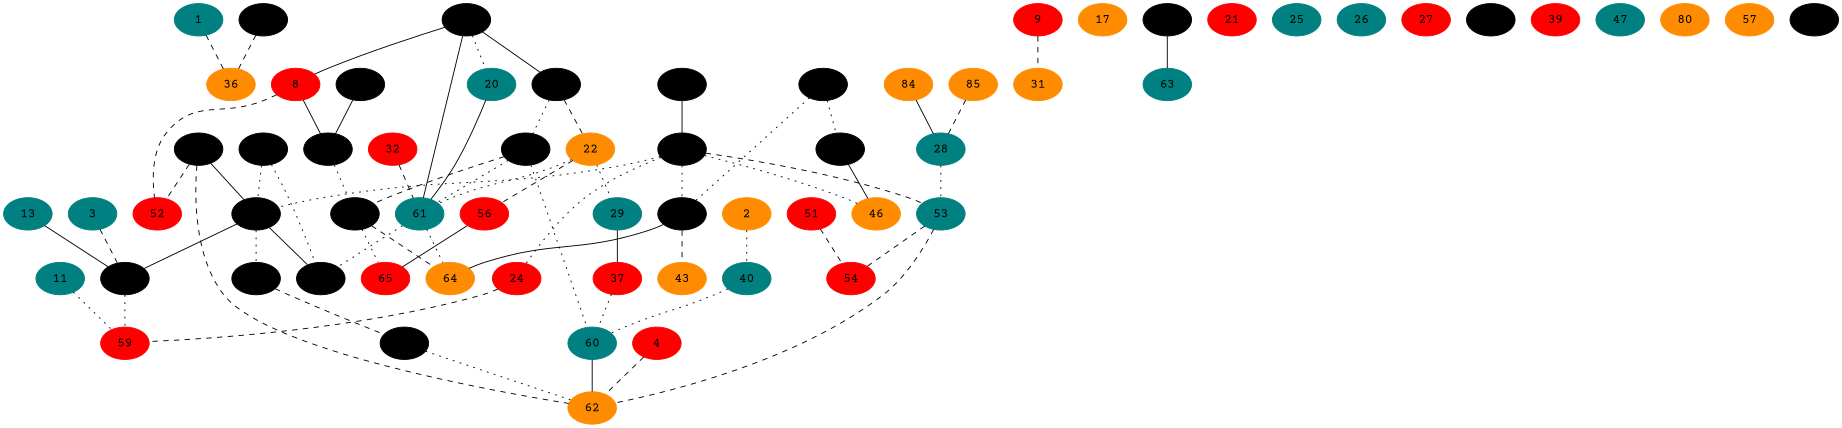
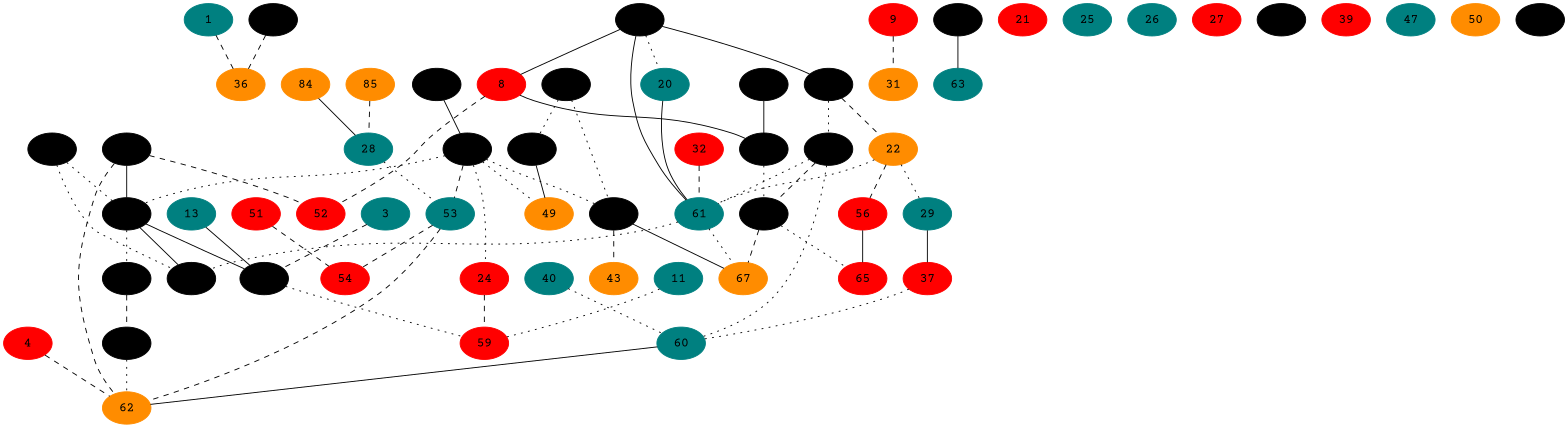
(1103, 20) -> none
(1685, 20) -> (1476, 20)
(1750, 20) -> none
(747, 214) -> none
(876, 214) -> (549, 214)
(450, 279) -> (743, 279)
